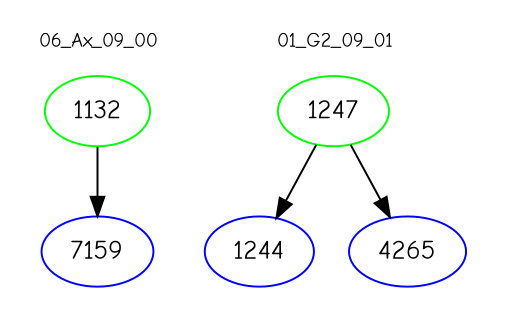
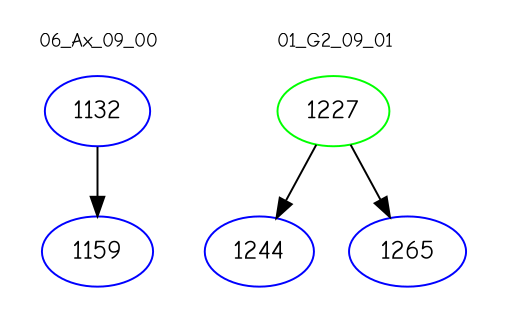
(98, 111) -> (98, 111)
(333, 111) -> (333, 111)
(98, 252) -> (98, 252)
(408, 252) -> (408, 252)
